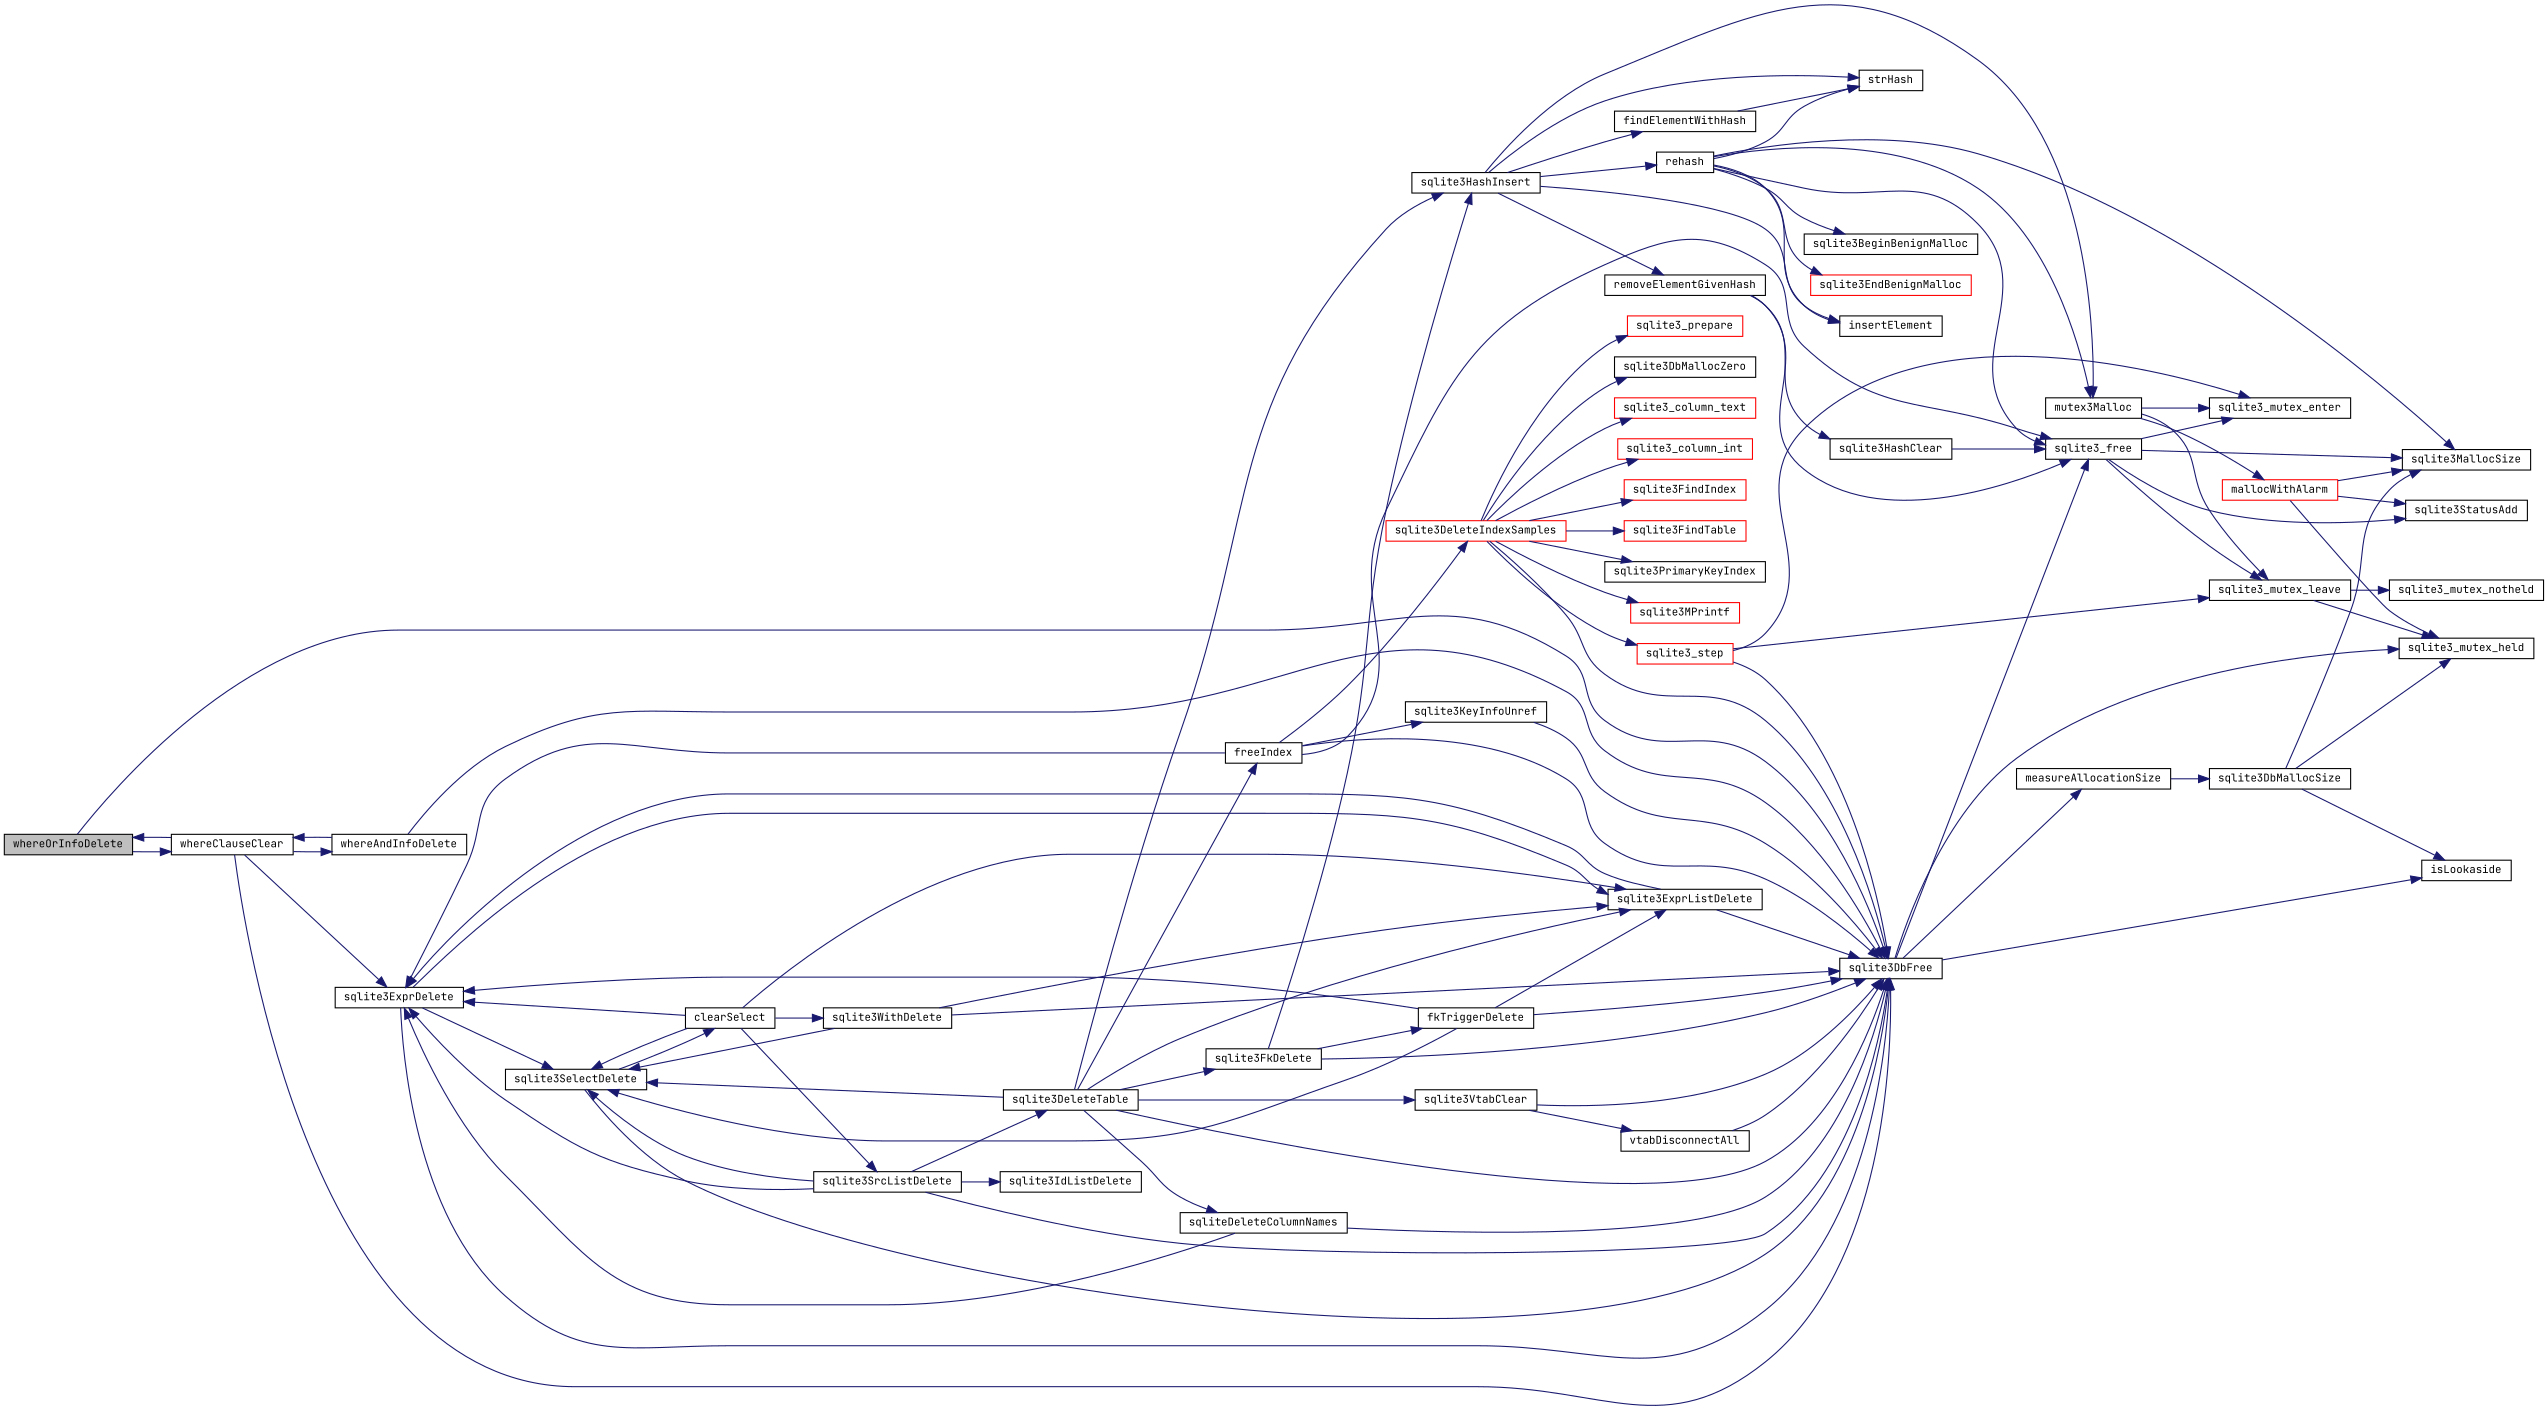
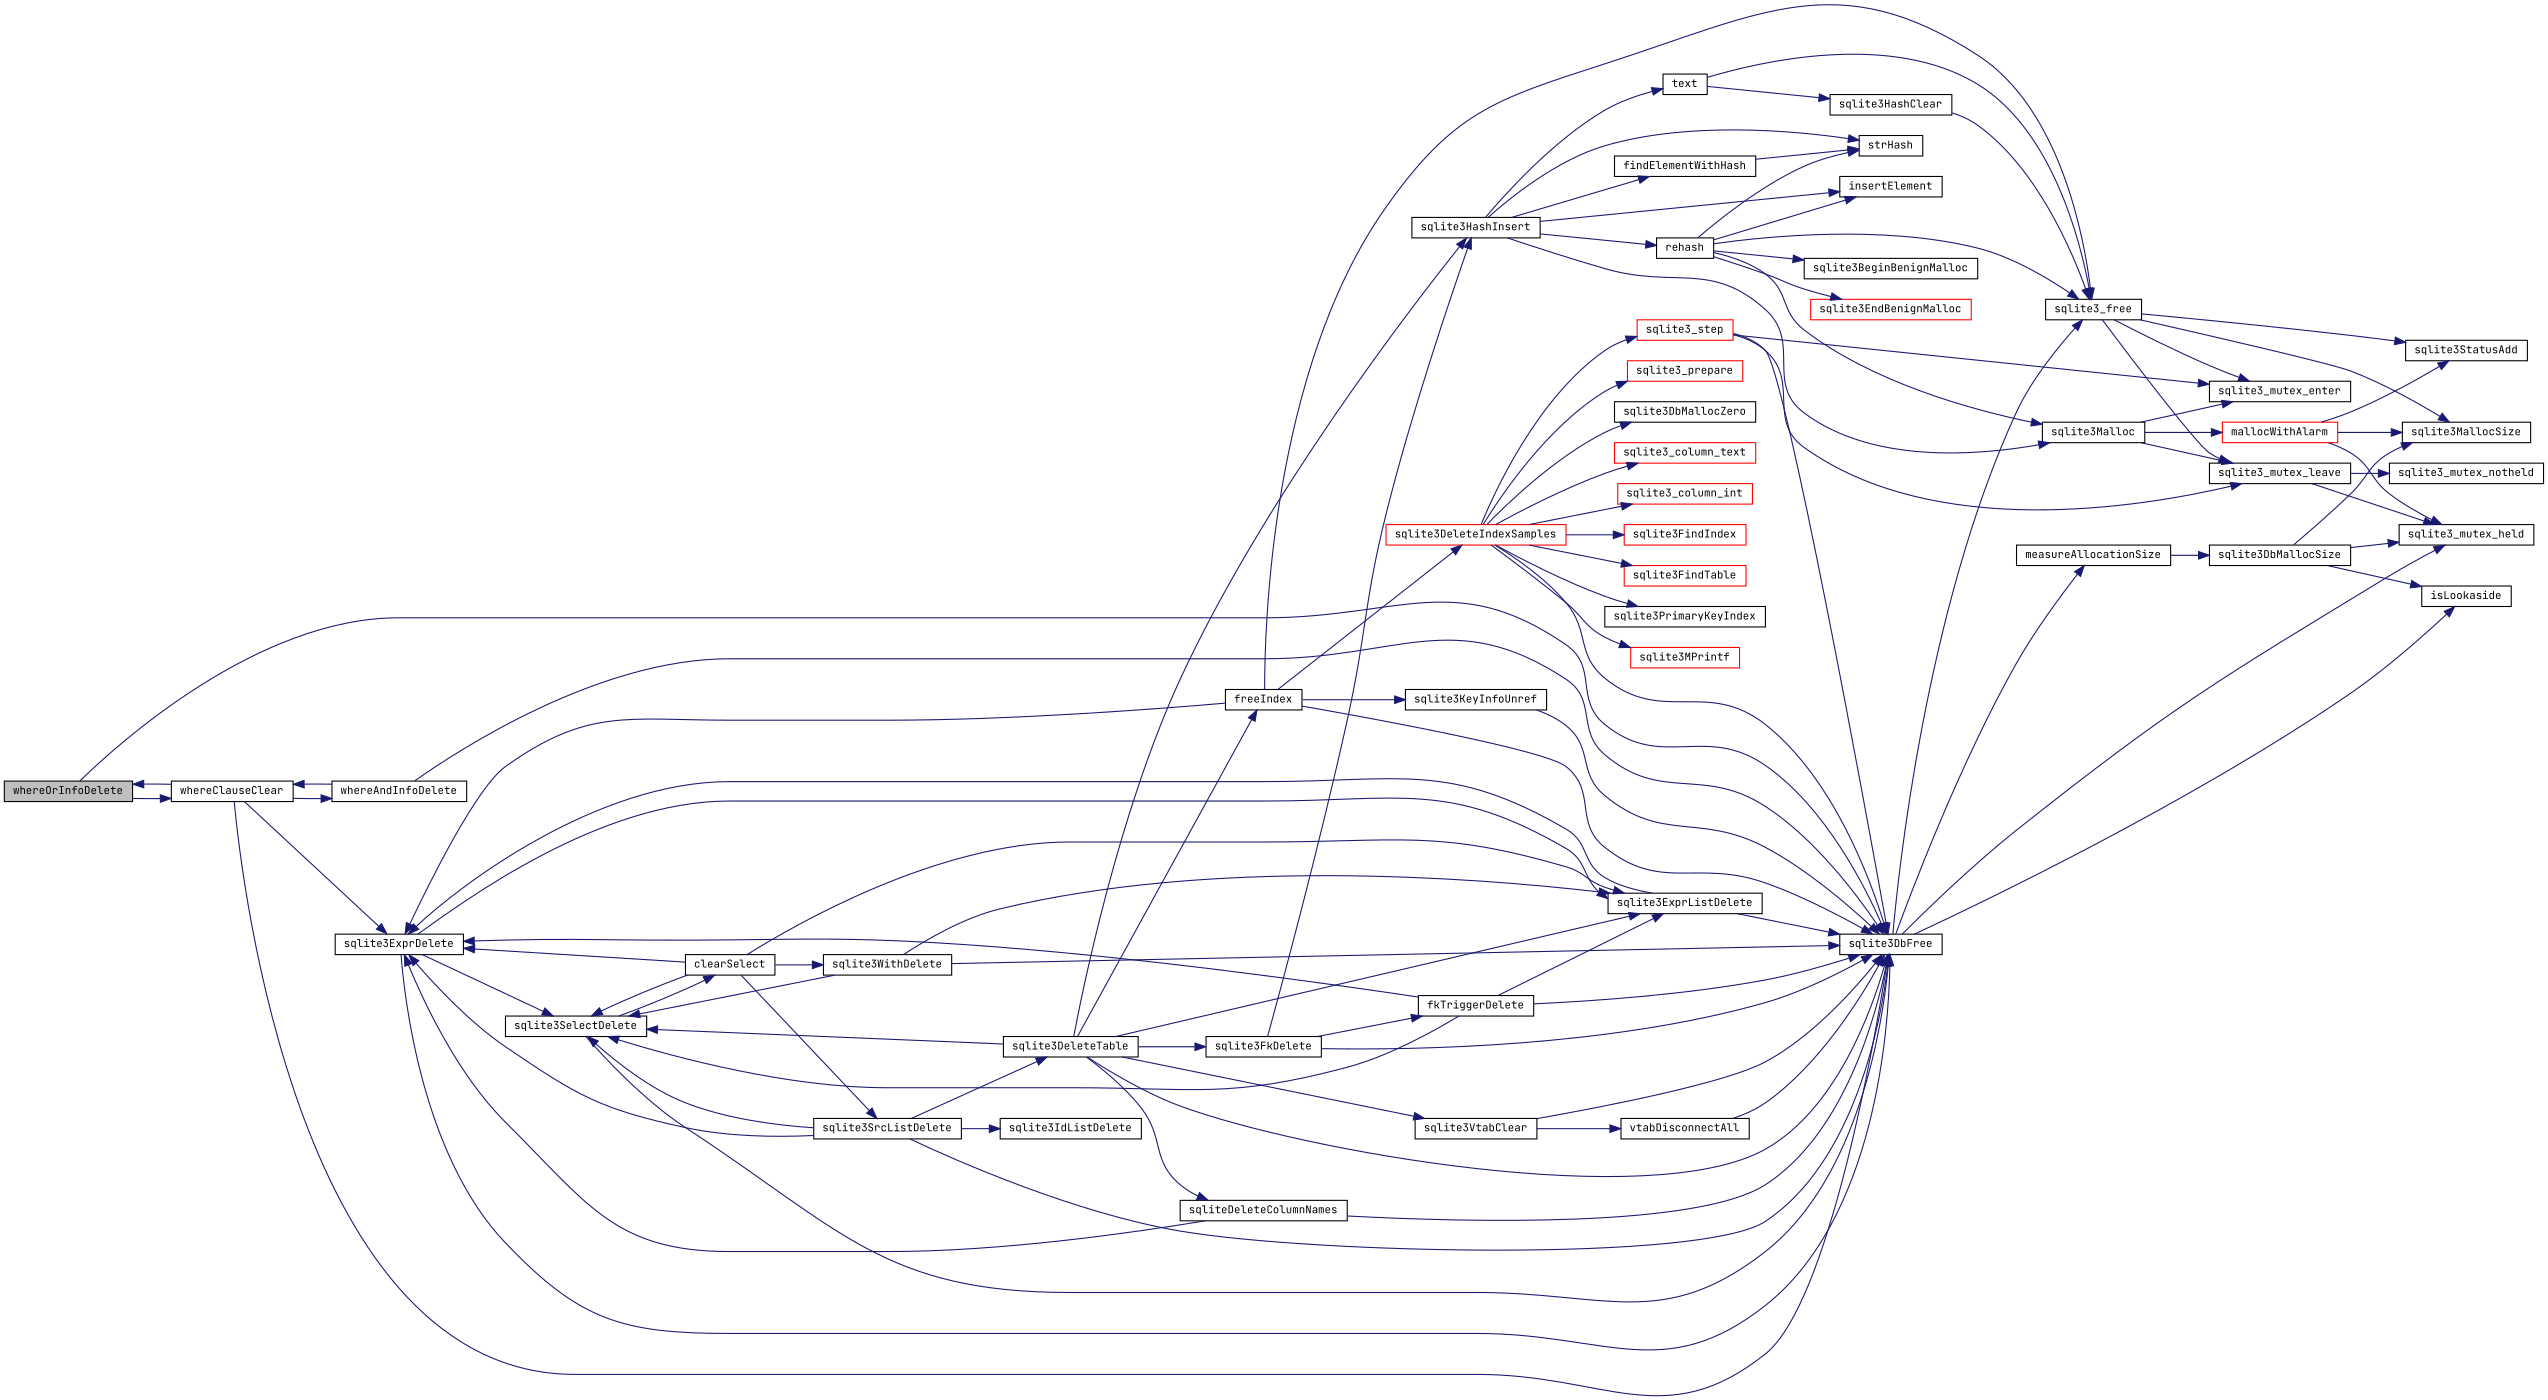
(2111, 208) -> none
(1685, 285) -> (1685, 84)
(2094, 408) -> (2094, 432)
